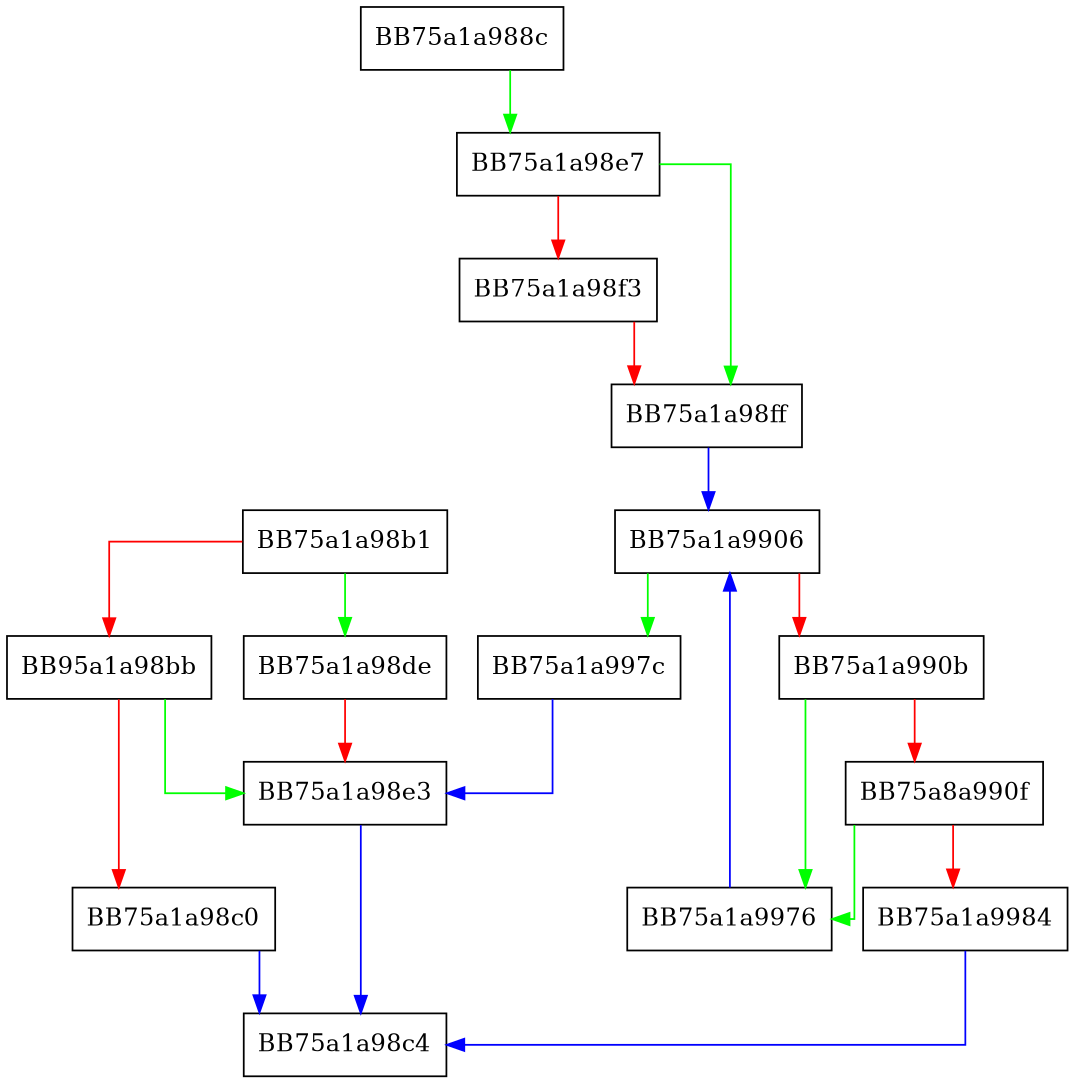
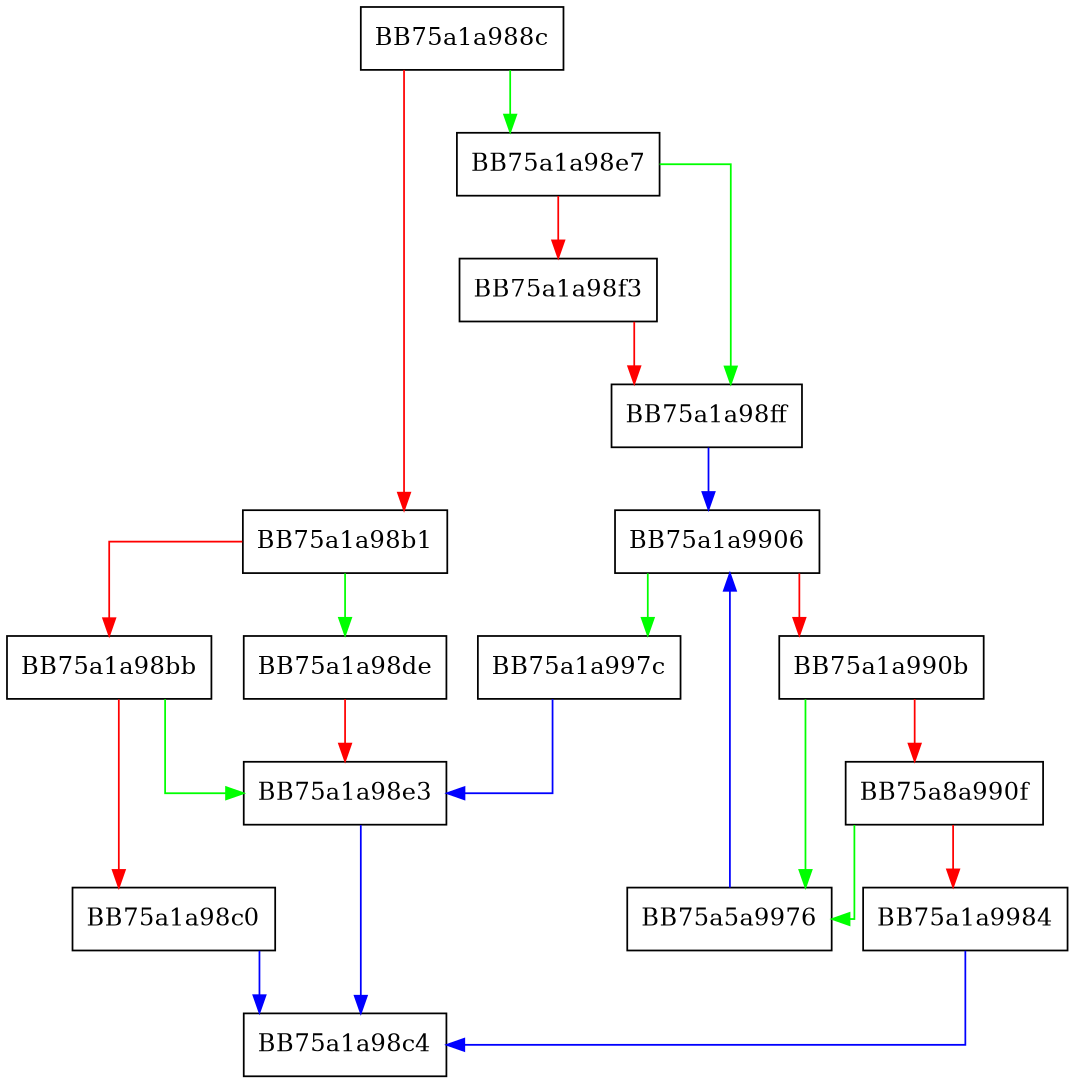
none -> (404, 281)
(109, 667) -> (109, 667)
(729, 919) -> (729, 919)
